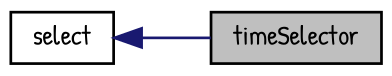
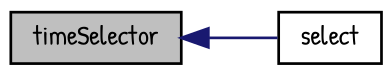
(176, 38) -> (243, 38)
